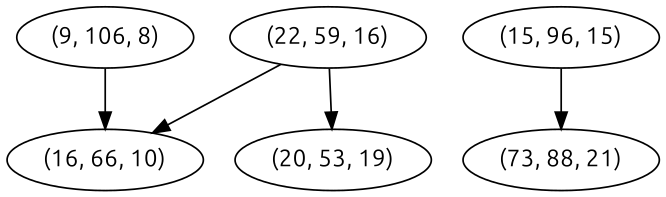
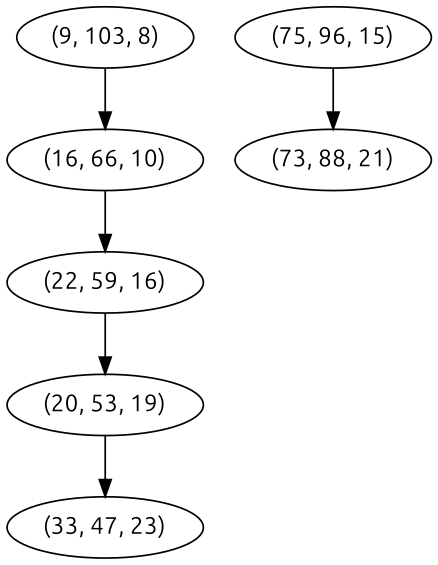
(105, 37) -> (105, 37)
(561, 37) -> (333, 37)
(224, 95) -> (105, 213)
none -> (105, 527)
